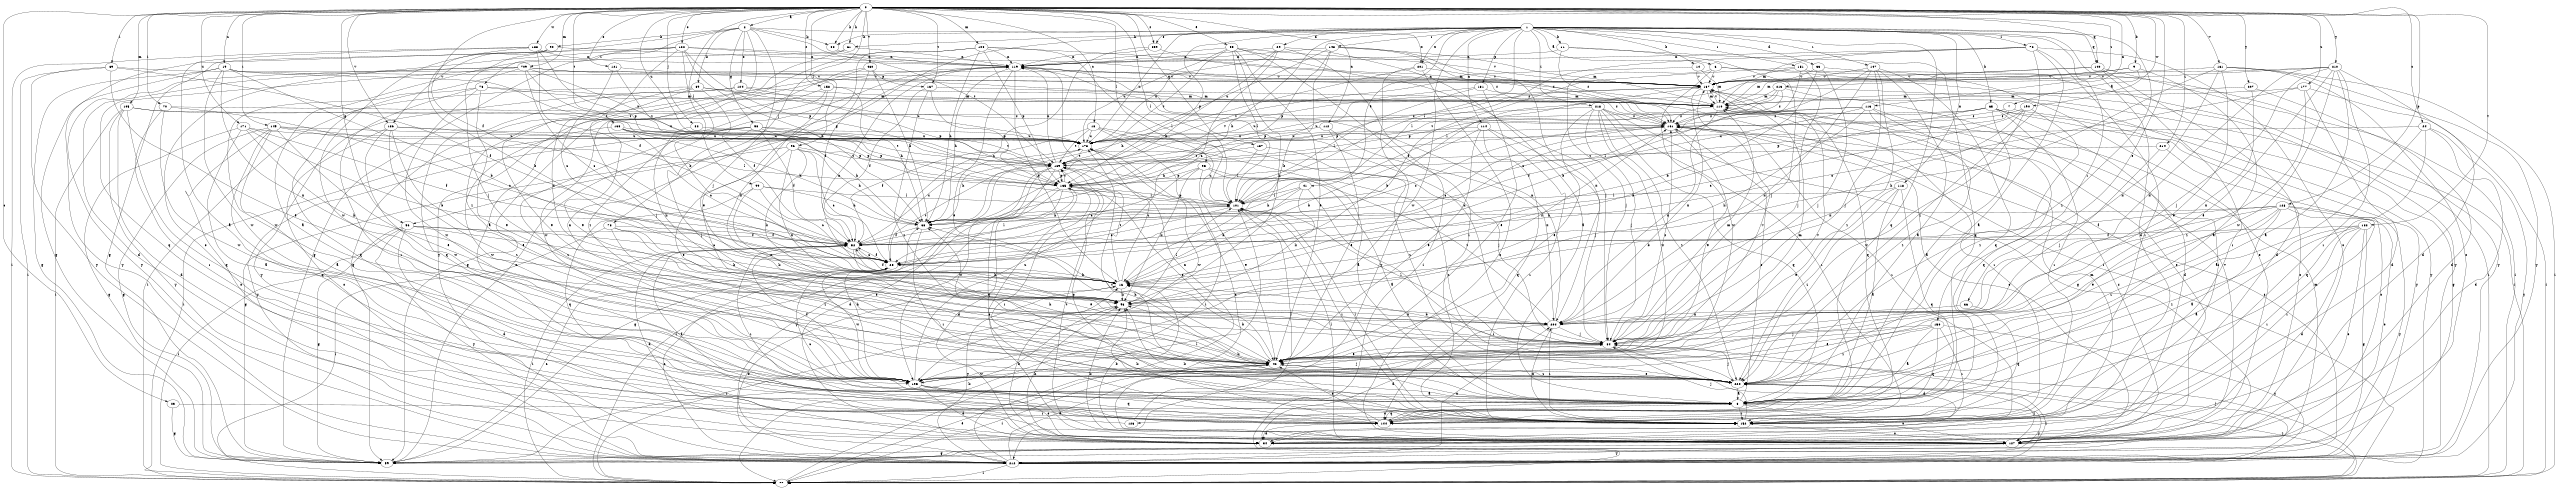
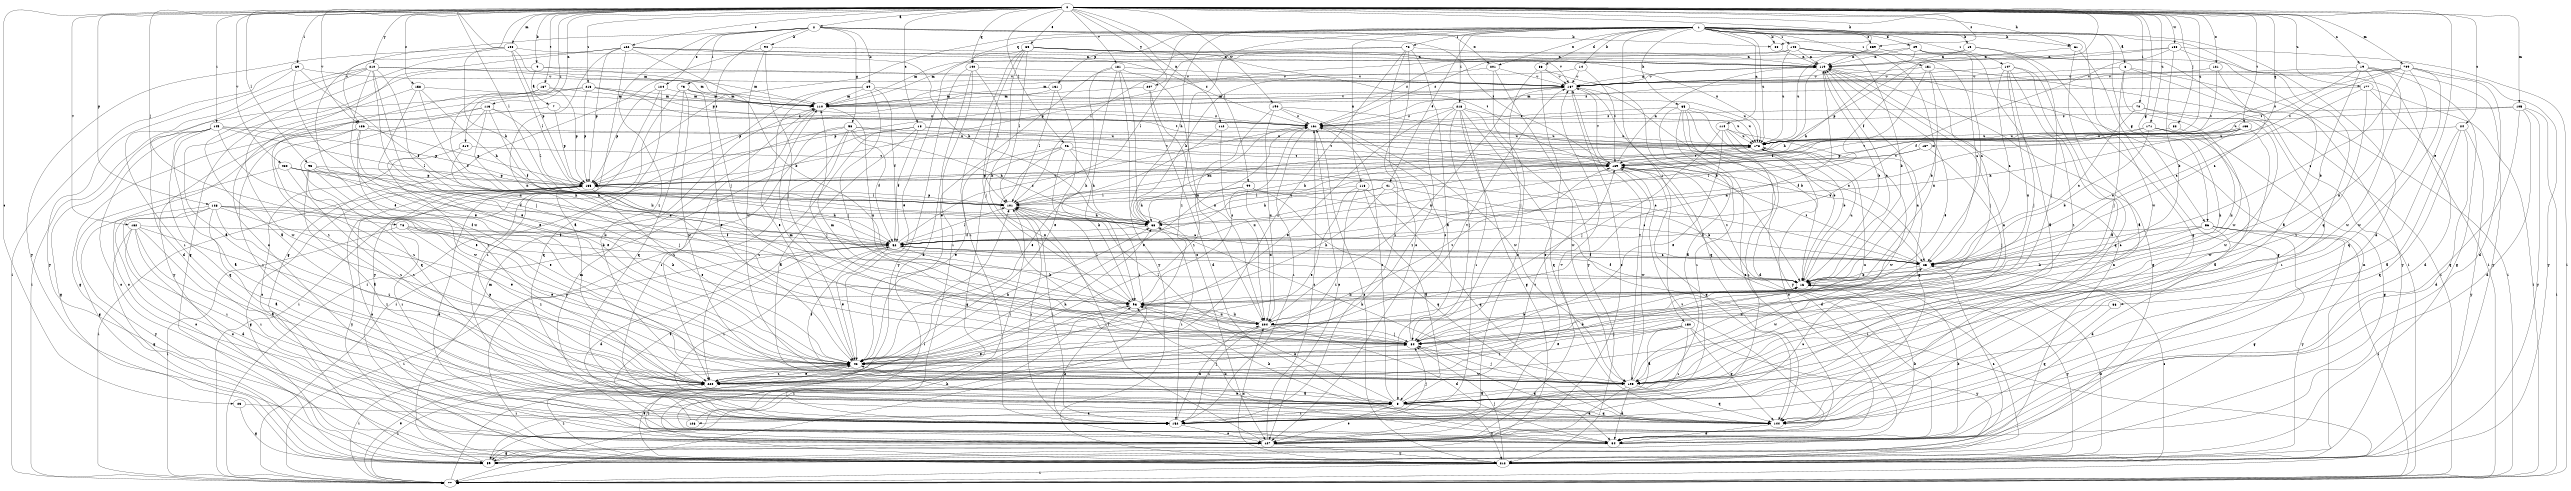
(1563, 47) -> (1970, 47)
(895, 83) -> (428, 178)
(1400, 403) -> (1202, 309)
